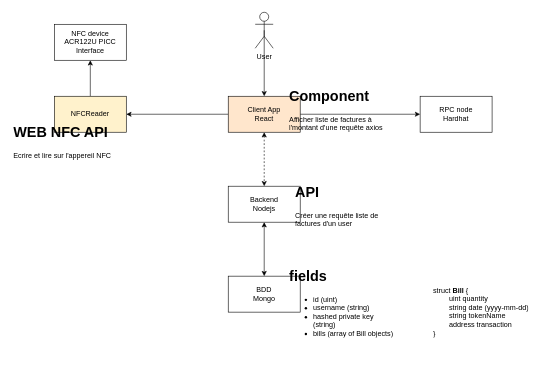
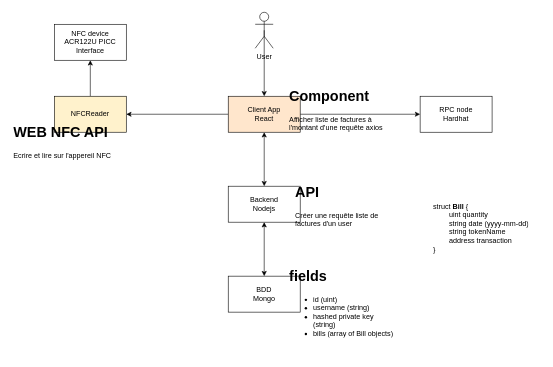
(264, 159) -> (264, 159)
(486, 318) -> (486, 234)
